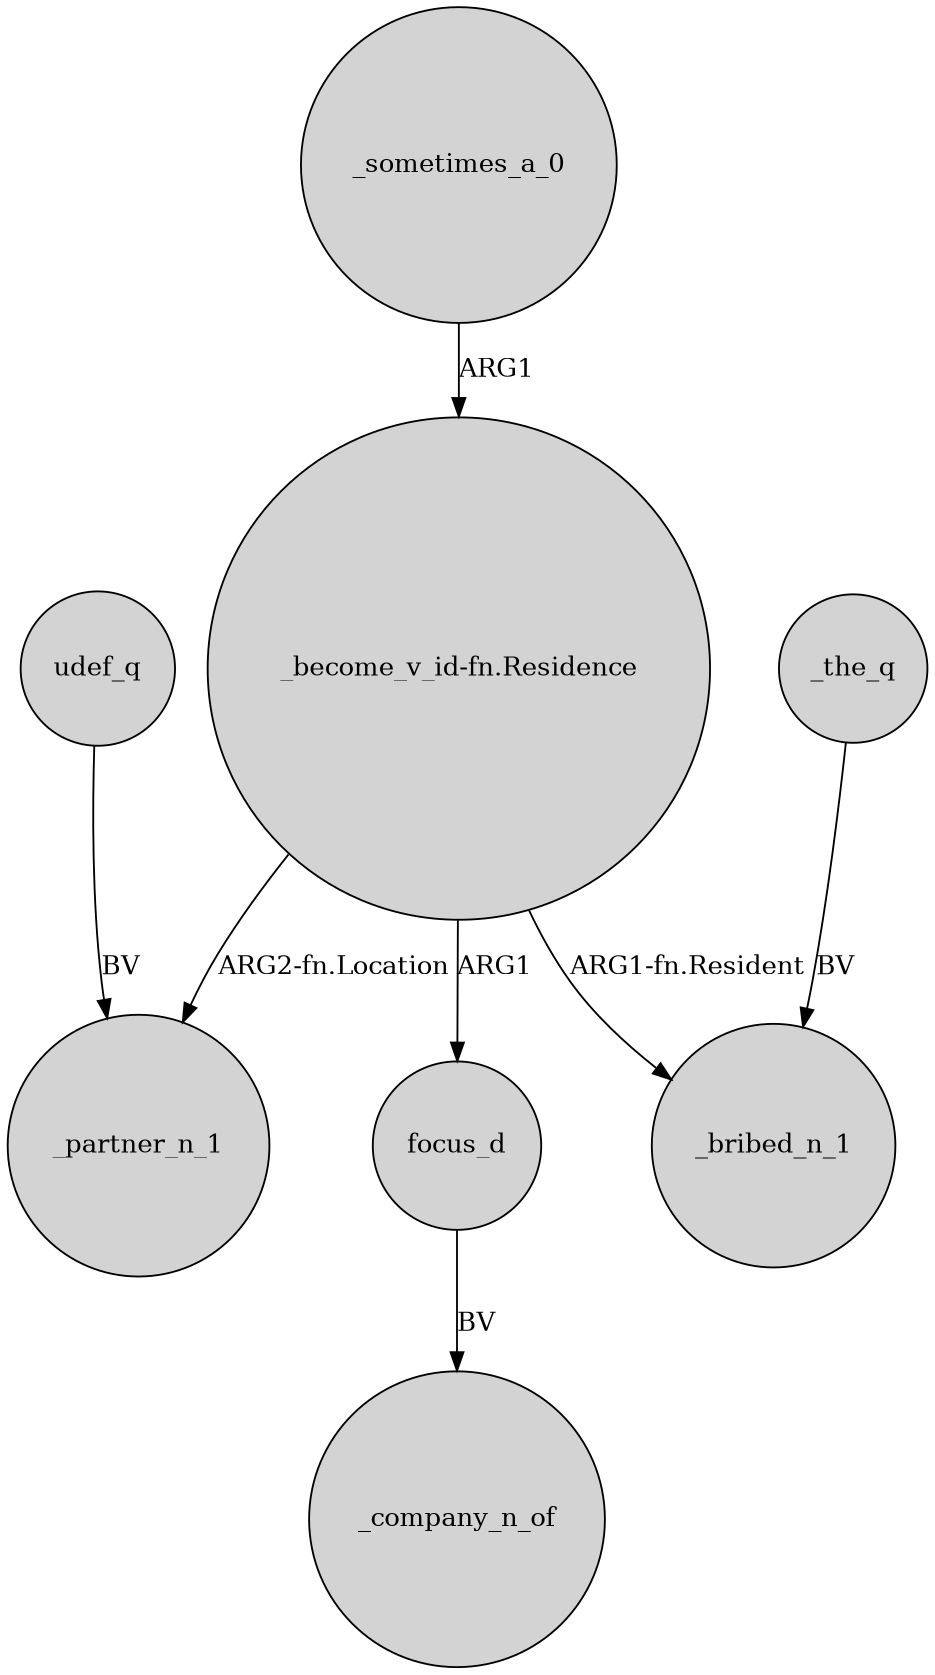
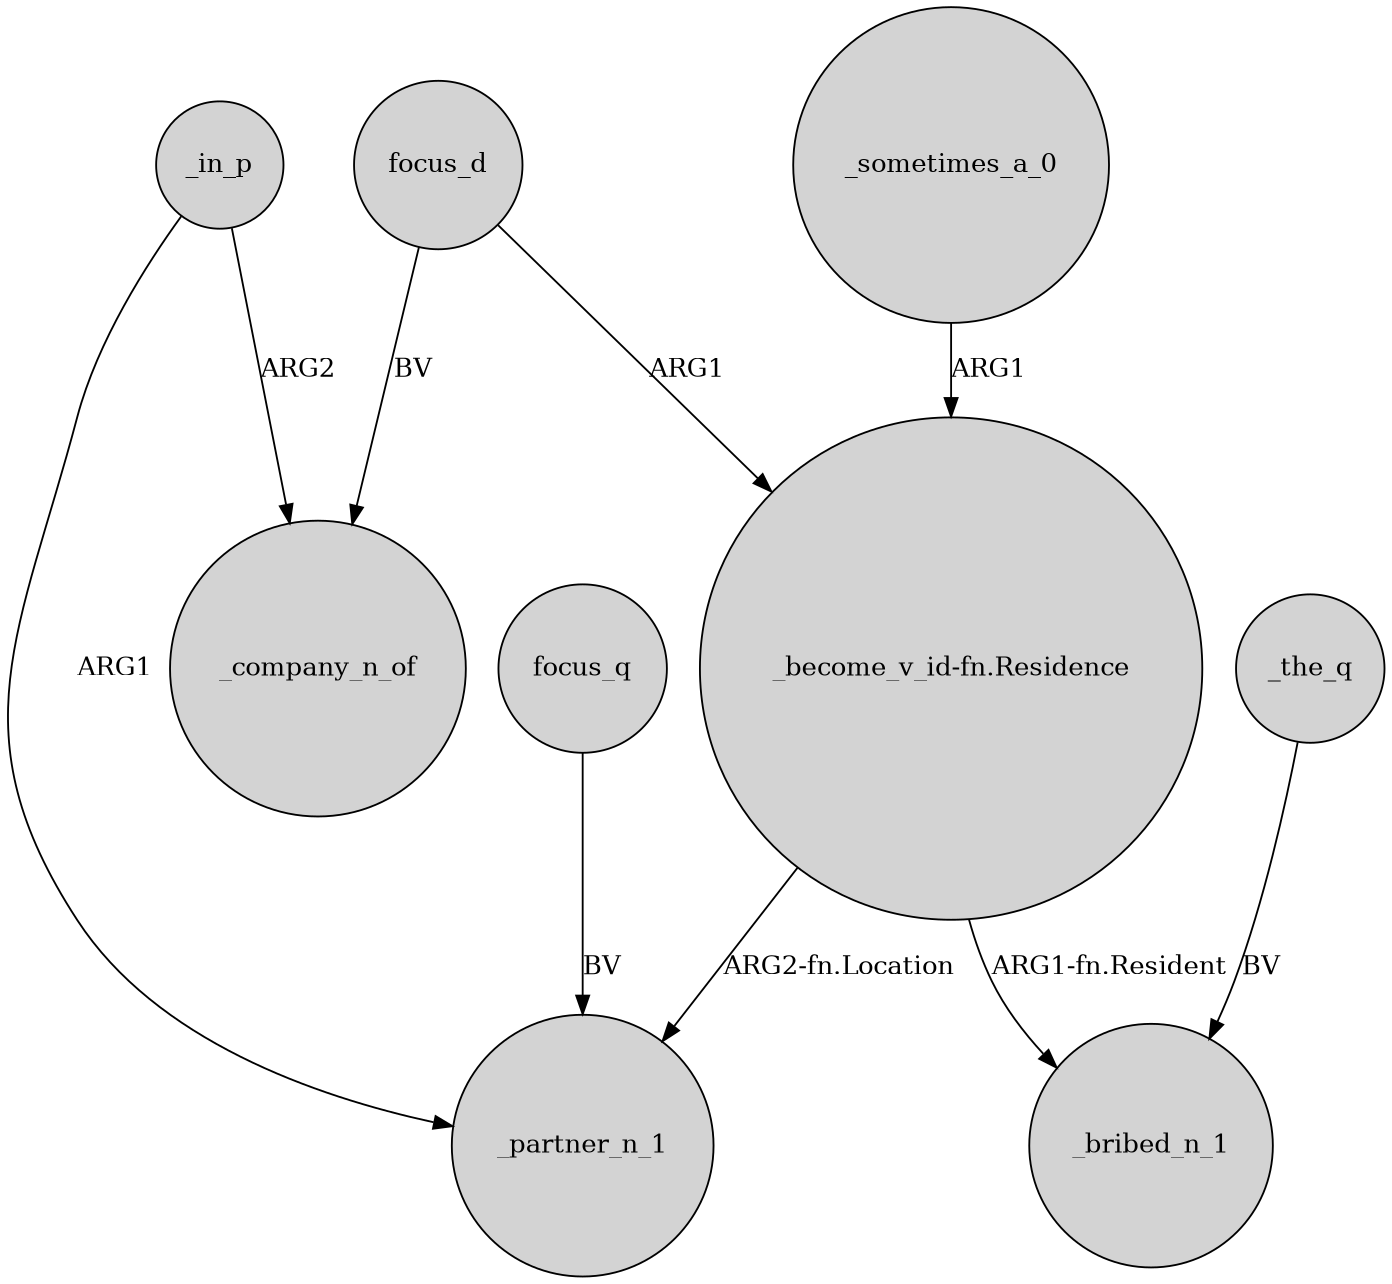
none -> (220, 165)
(98, 669) -> (583, 669)
(458, 981) -> (628, 352)
